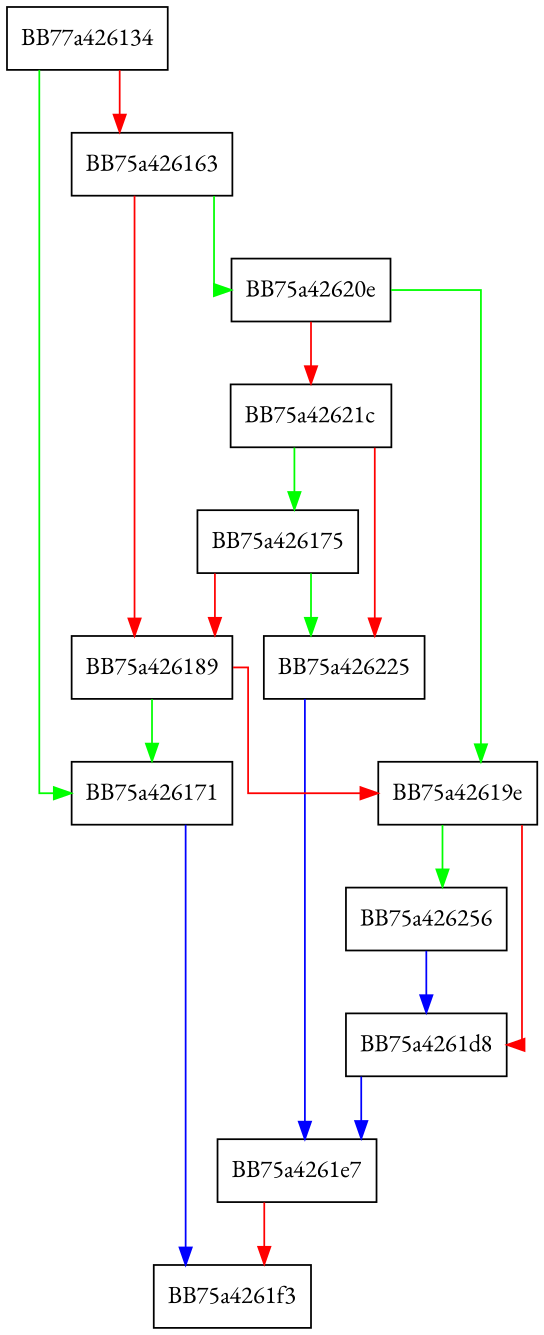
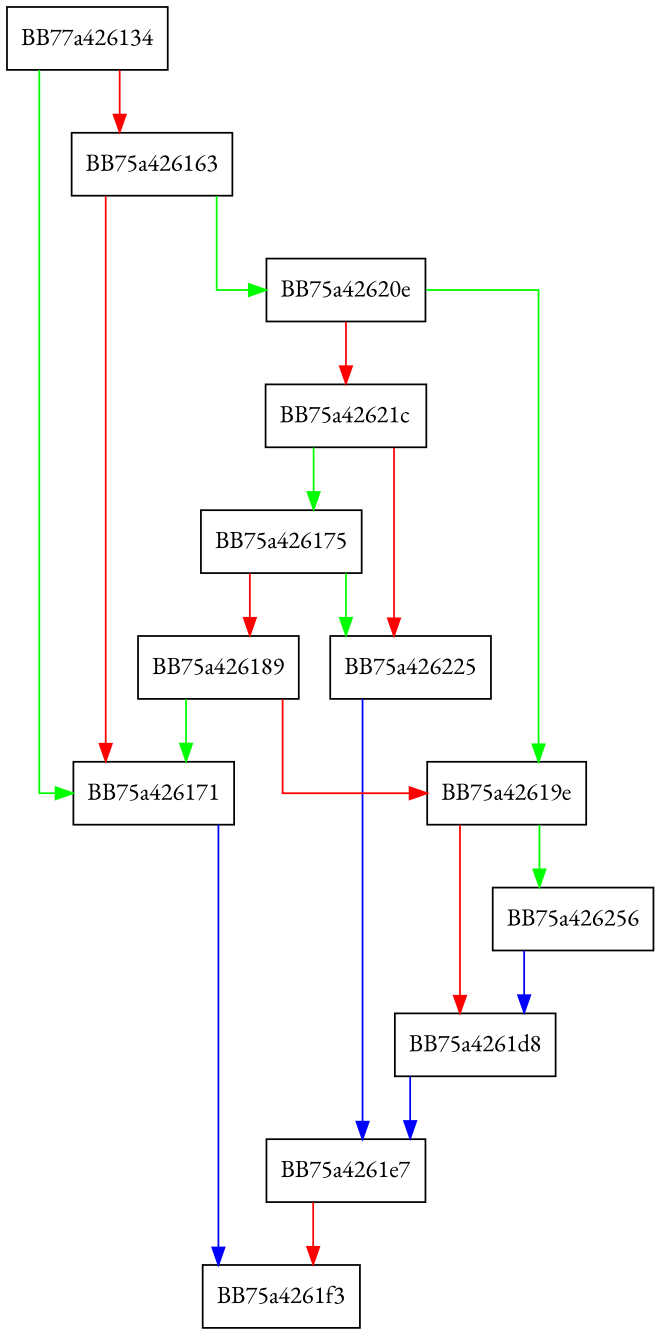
(135, 407) -> (106, 470)
